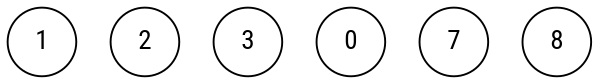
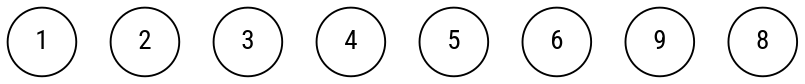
(351, 42) -> (351, 42)
(454, 42) -> (660, 42)
none -> (454, 42)
none -> (557, 42)
